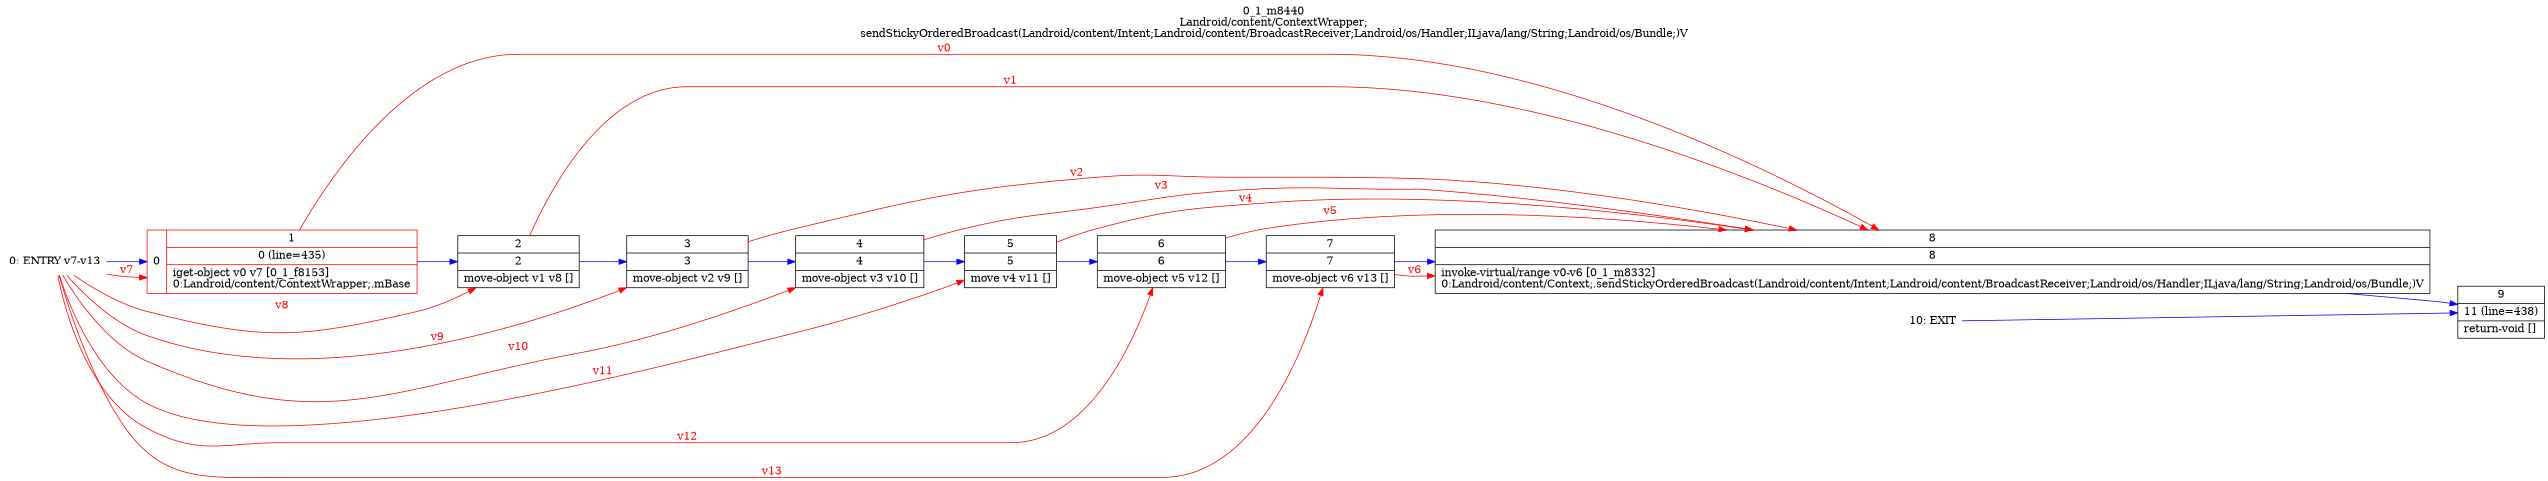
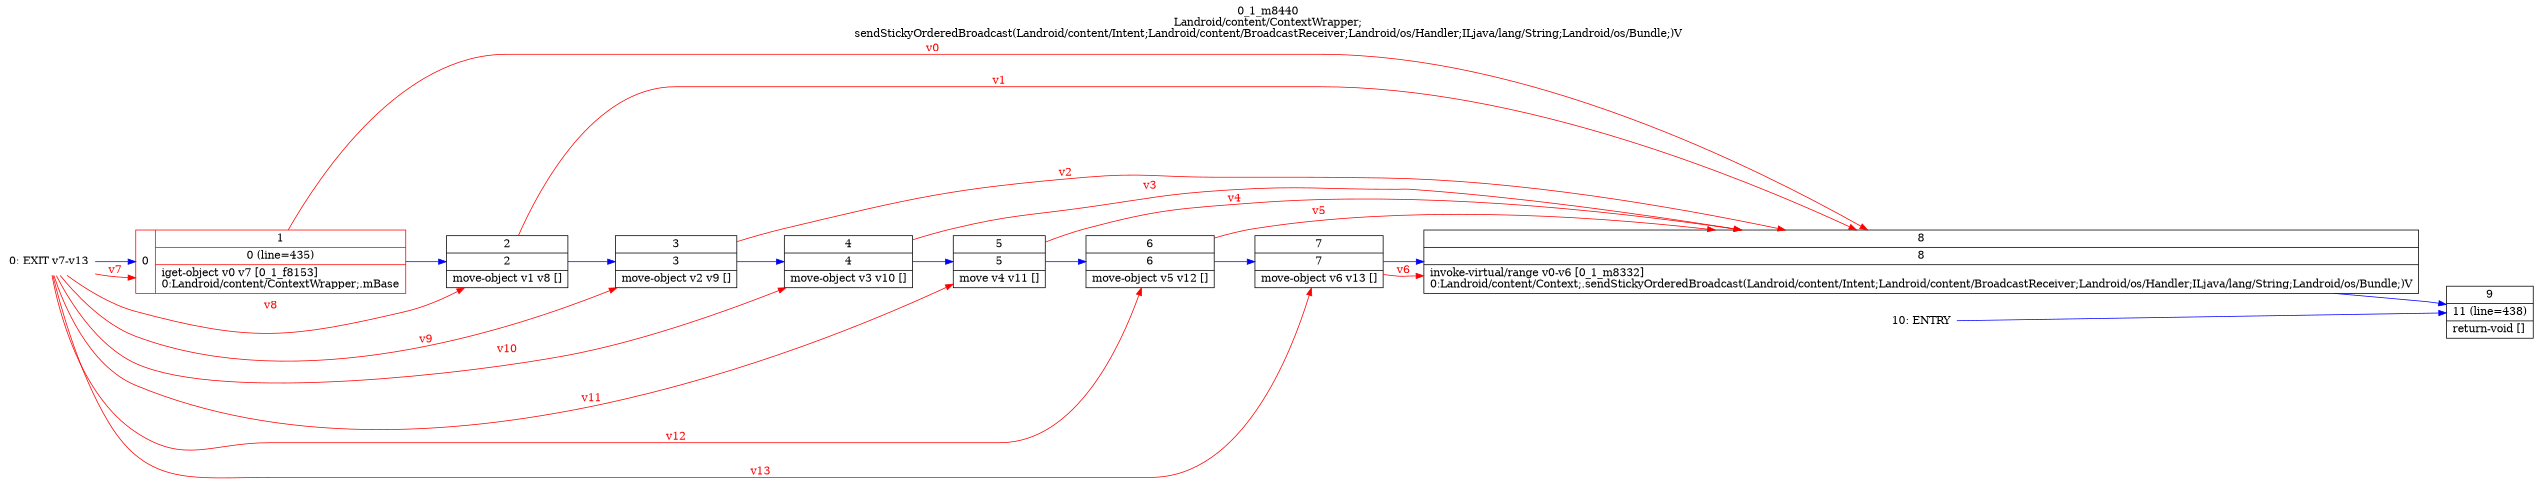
(55, 262) -> (49, 262)
(1933, 321) -> (1921, 321)
